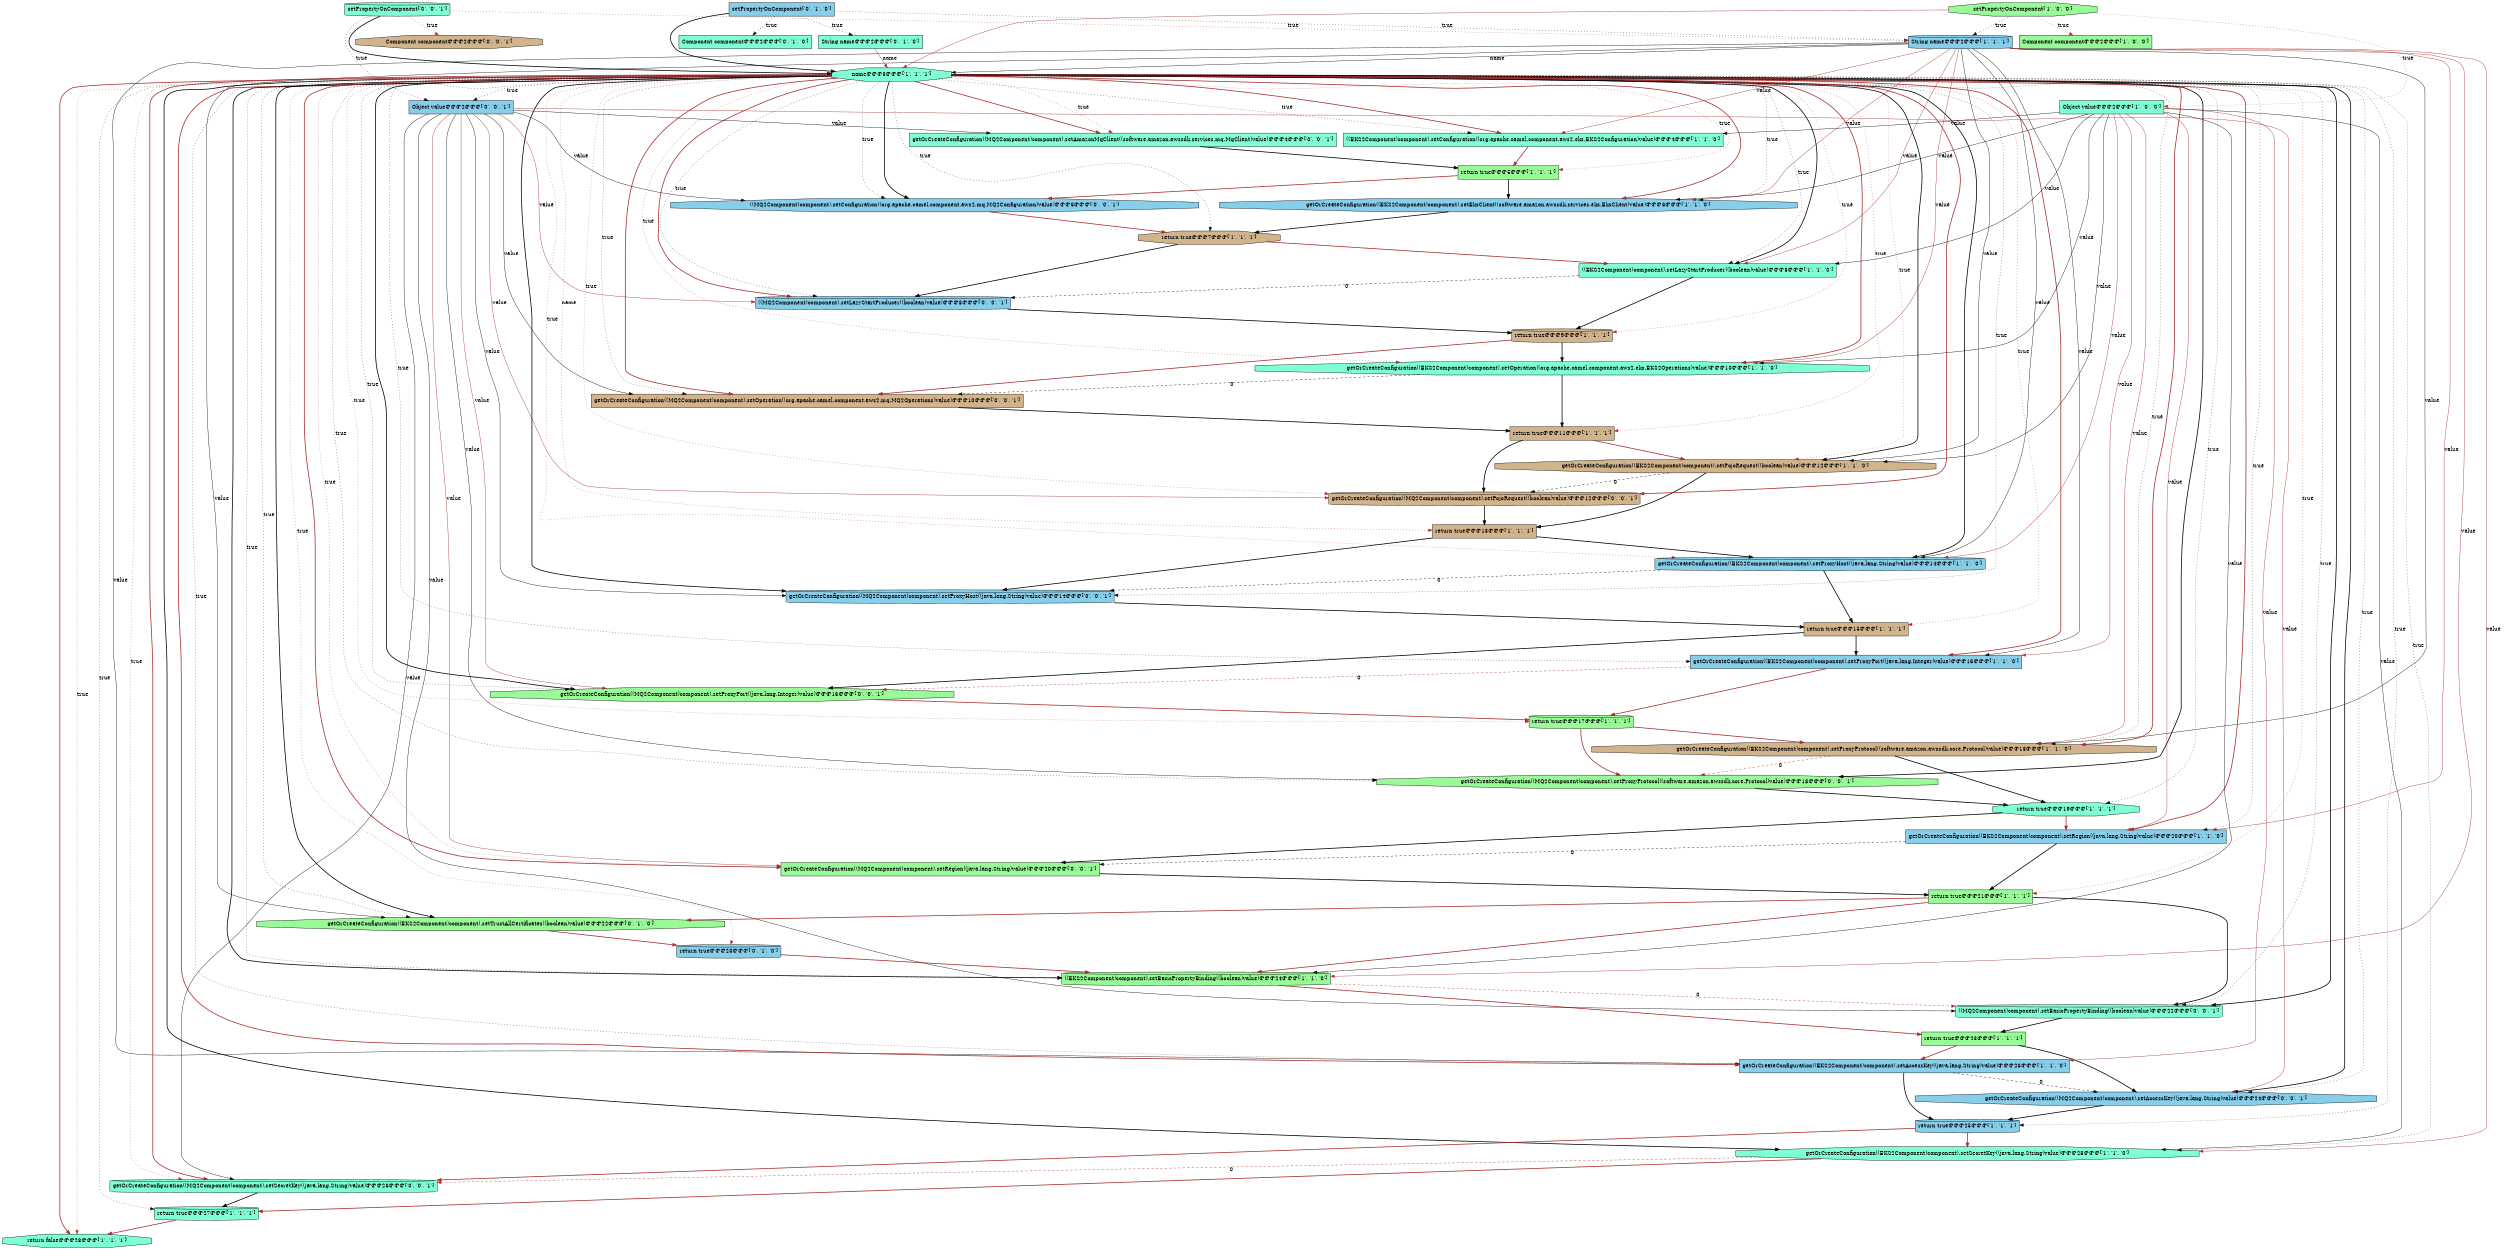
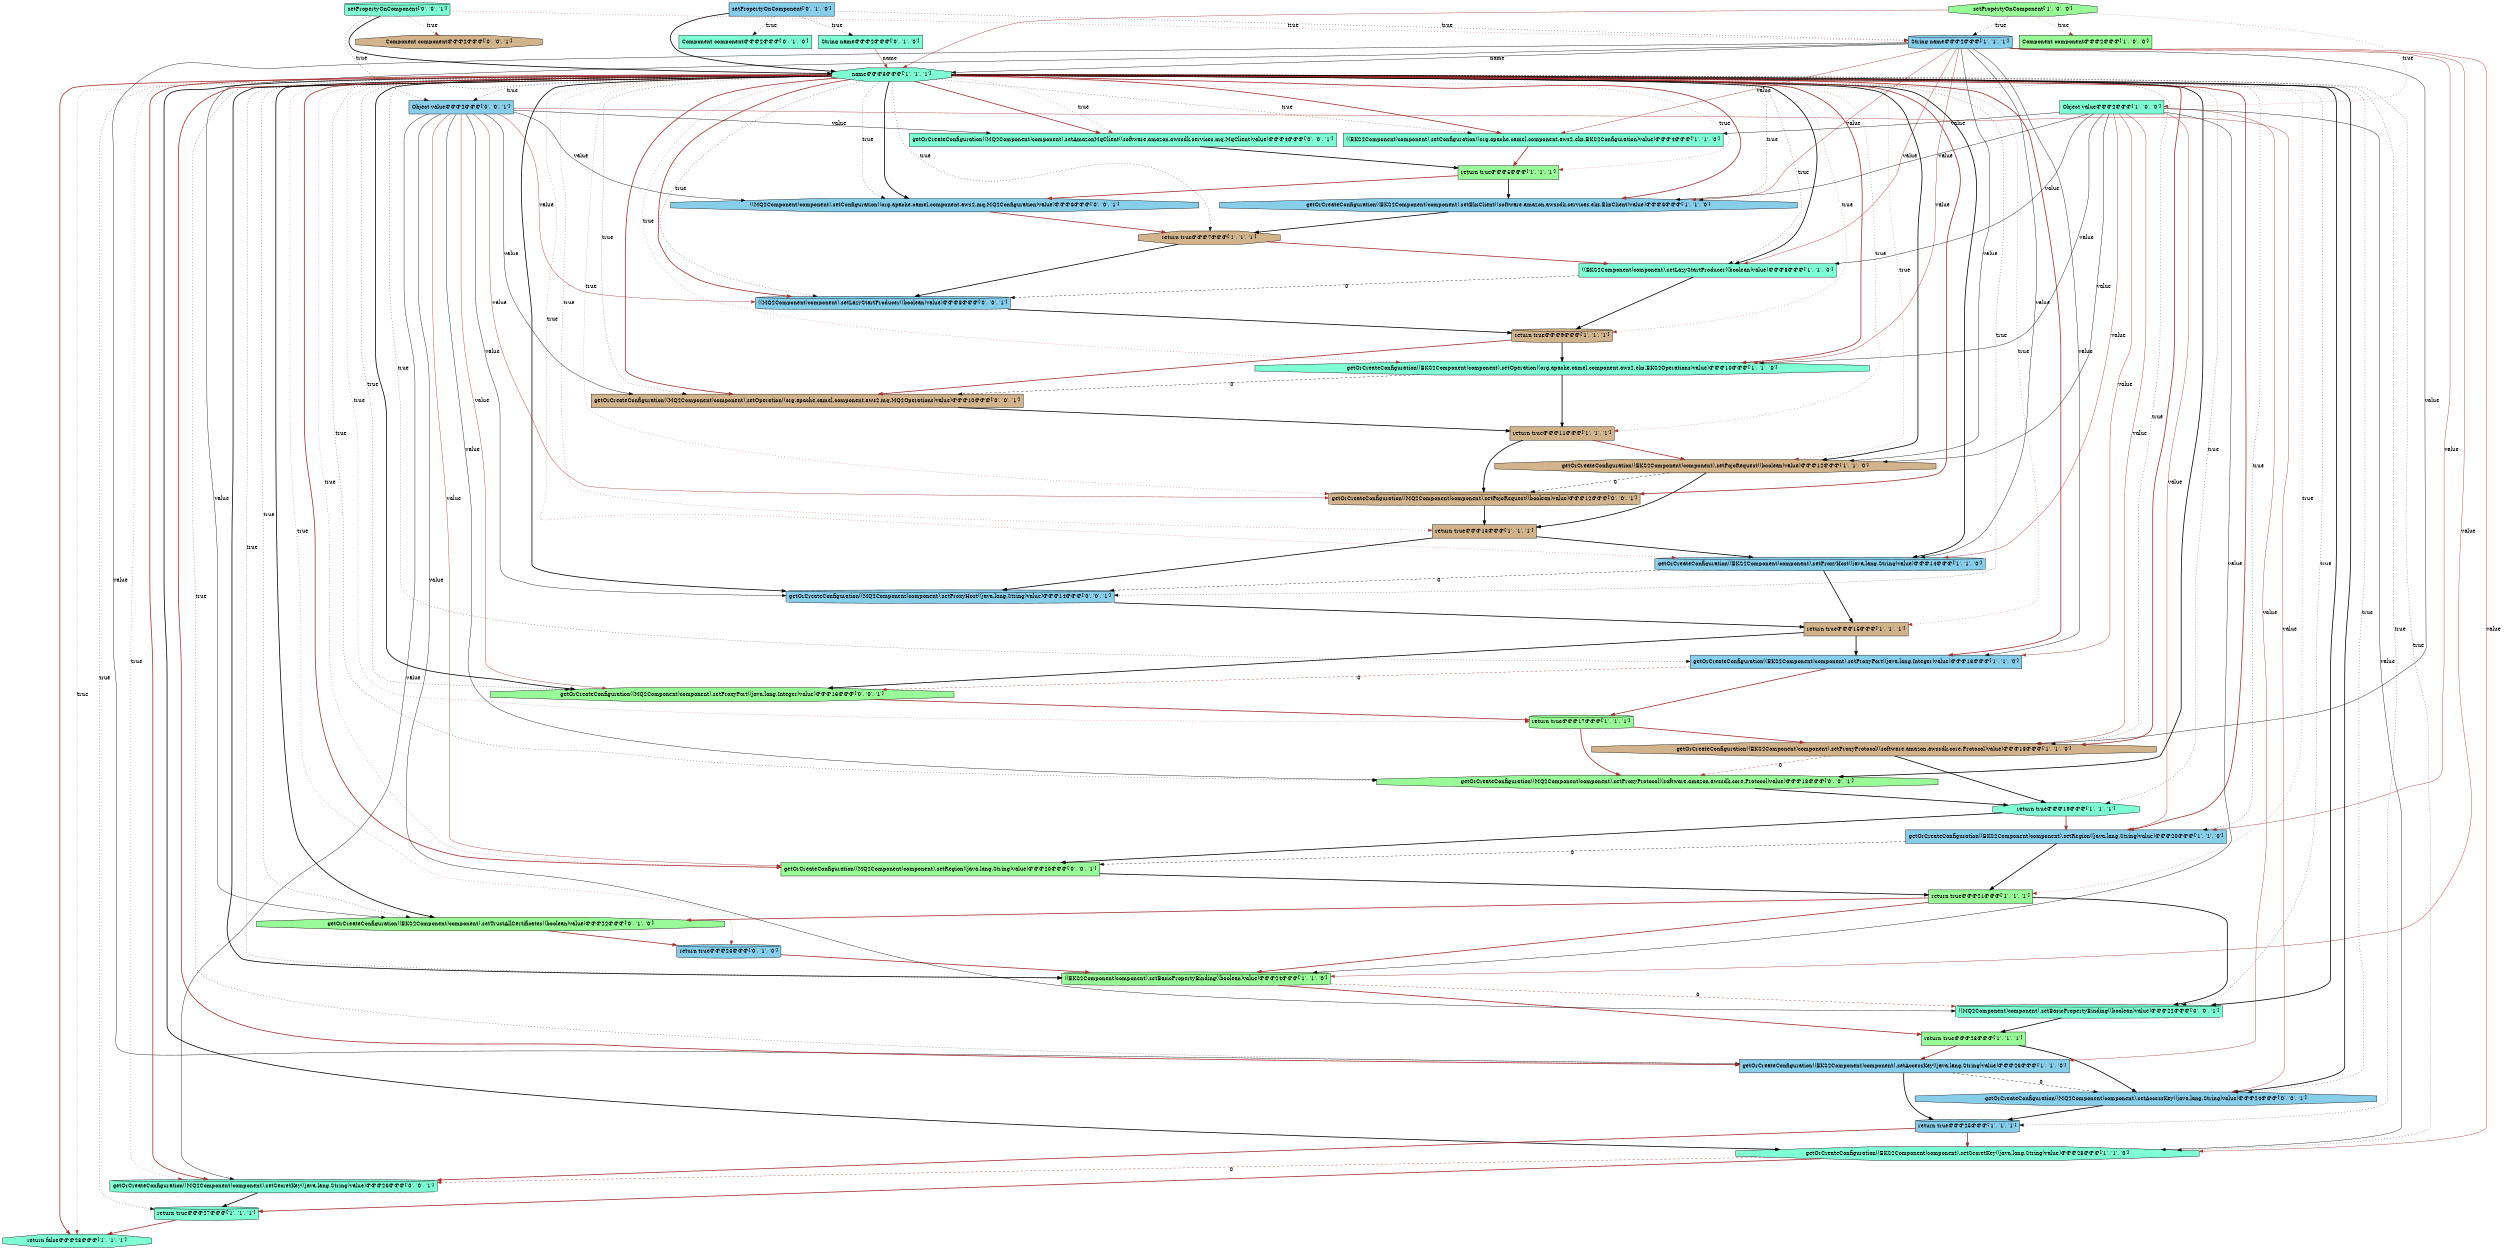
(569, 303) -> (569, 303)
